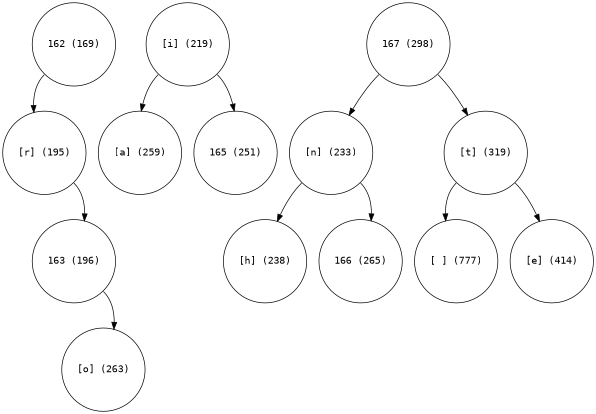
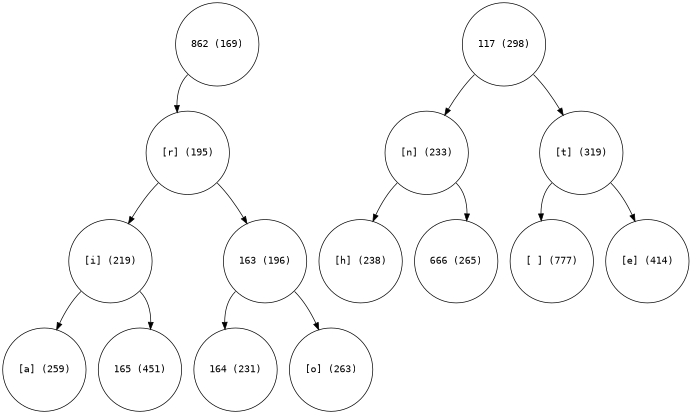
(74, 44) -> (217, 44)
(408, 44) -> (504, 44)
(236, 153) -> (140, 370)
none -> (144, 199)
(361, 261) -> (456, 261)
none -> (236, 370)
